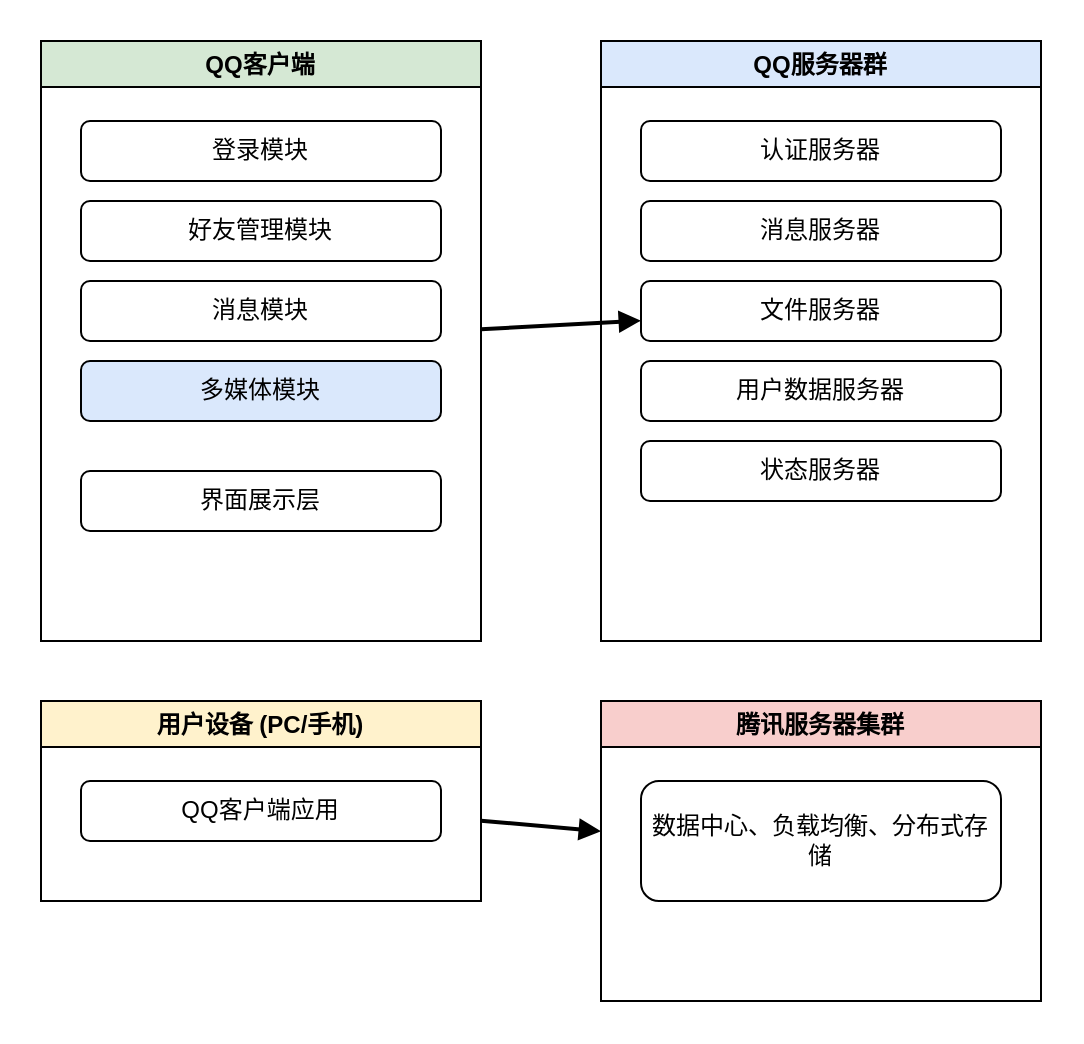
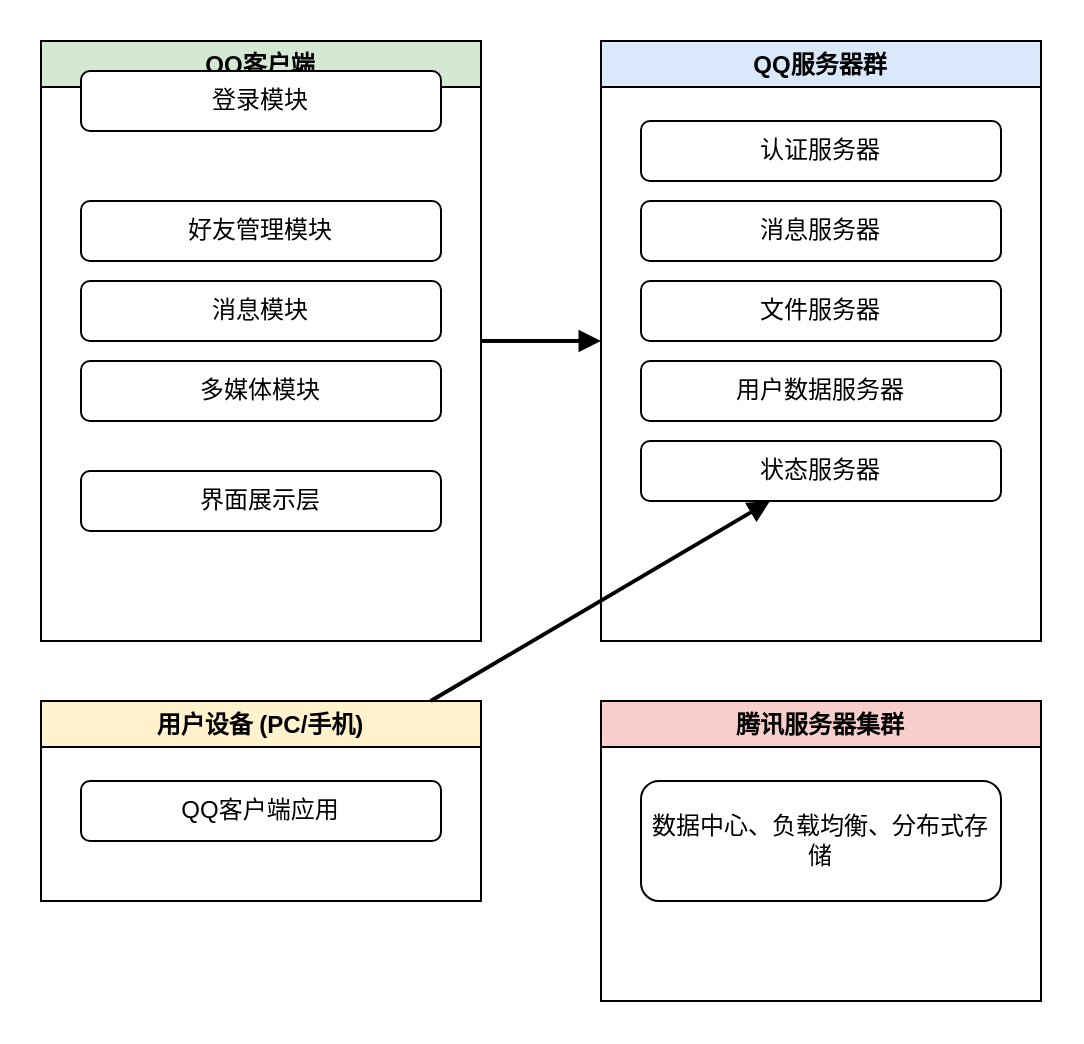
(261, 151) -> (261, 101)
(552, 325) -> (532, 341)
(261, 391) -> (261, 391)
(532, 825) -> (514, 652)
